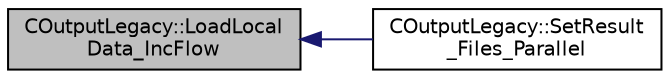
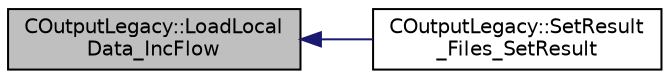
(517, 39) -> (517, 39)
